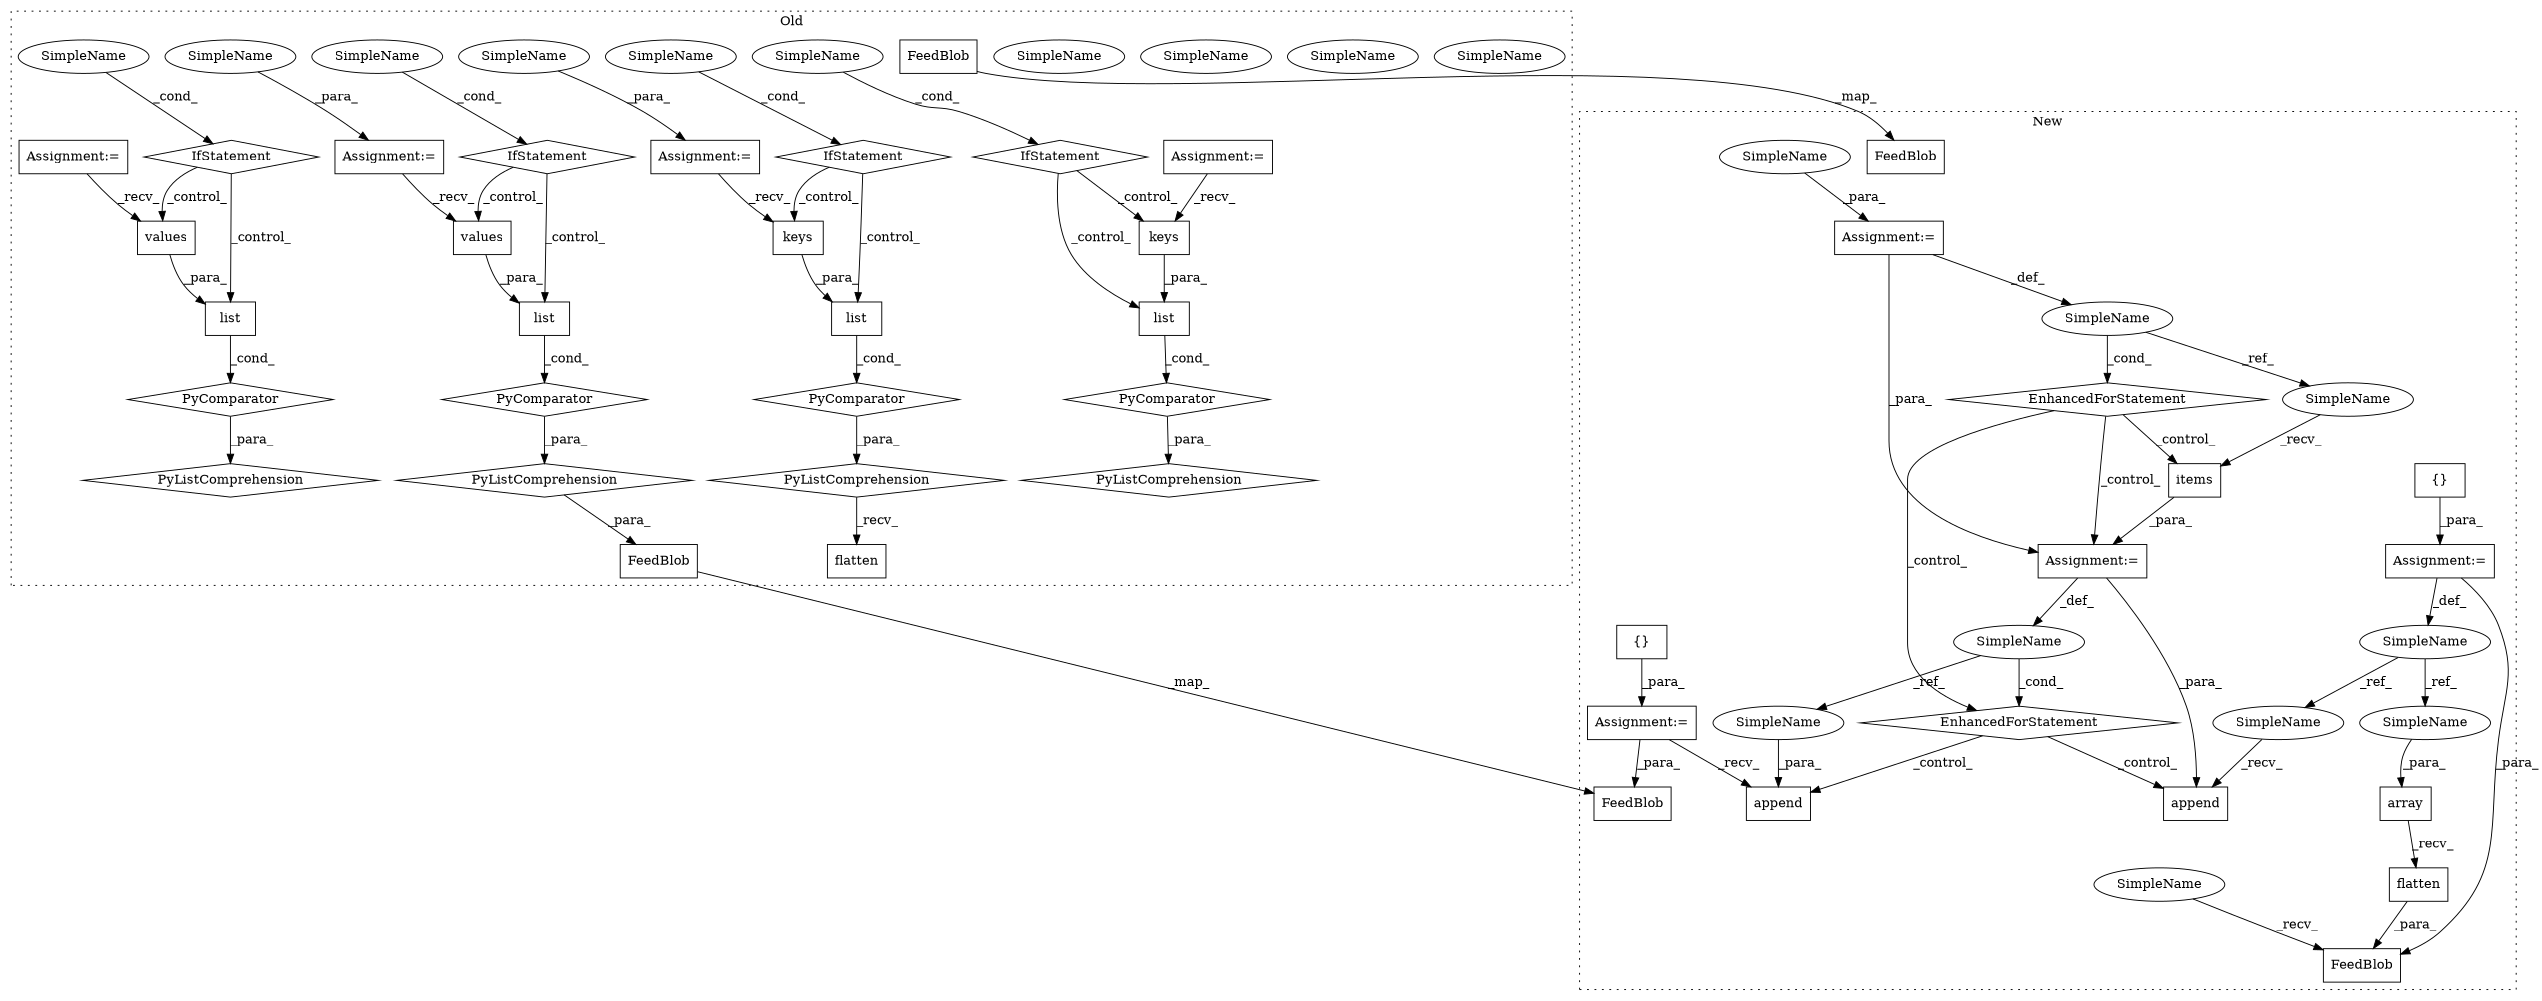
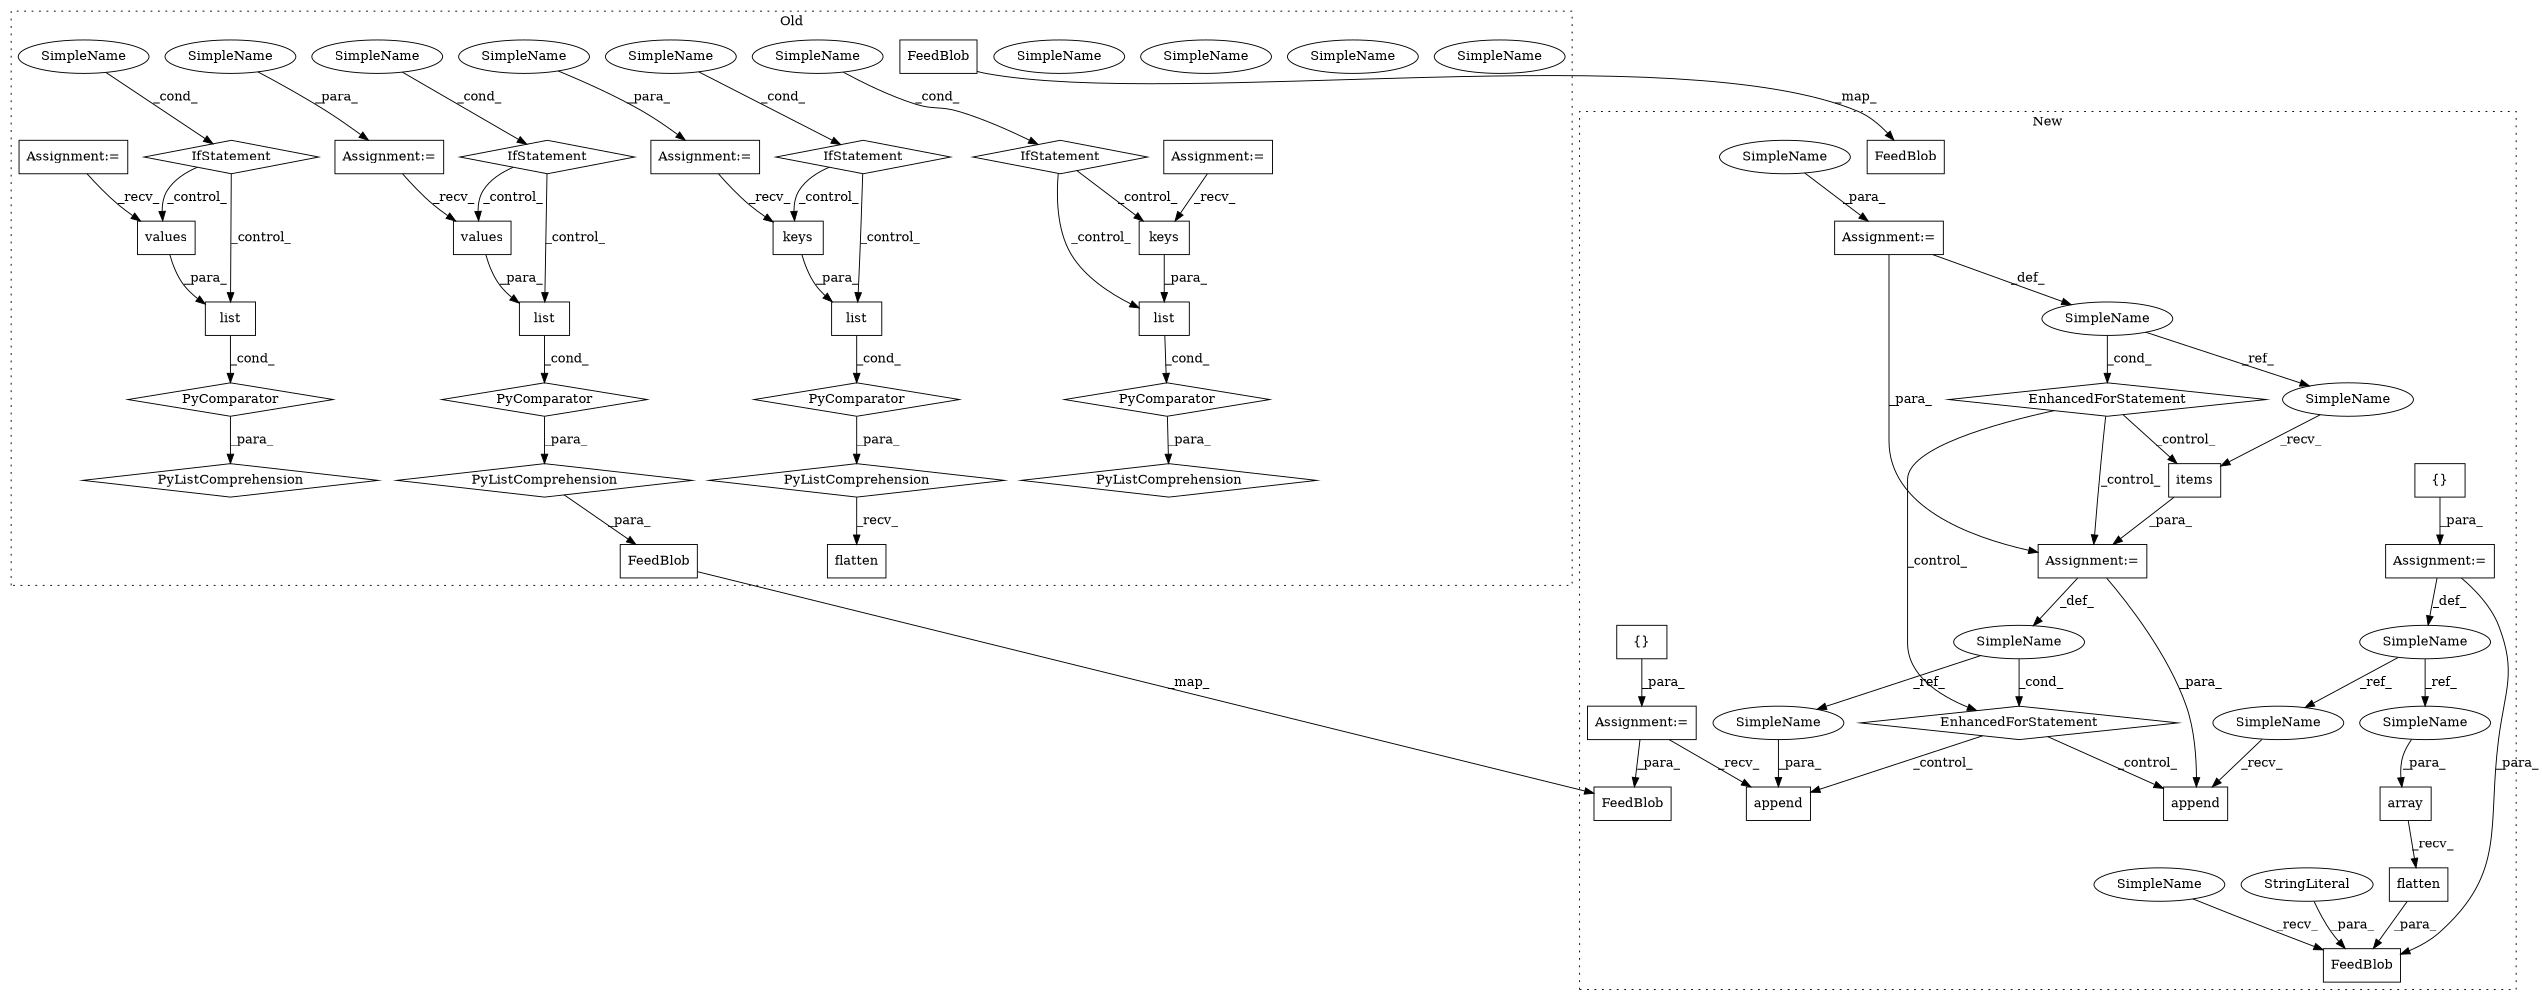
none -> (2307, 885)
